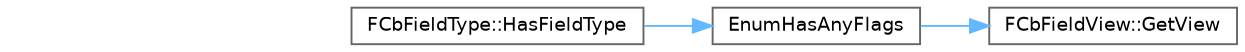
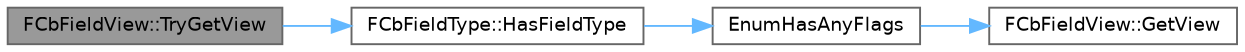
none -> (145, 26)
